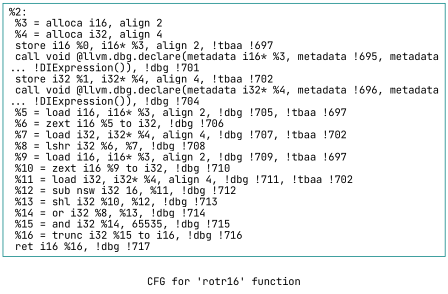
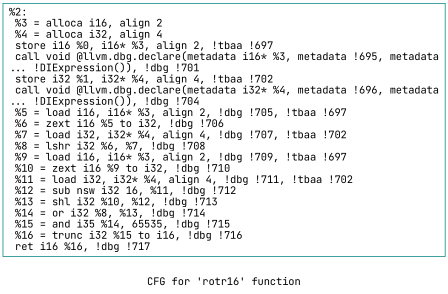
(120, 224) -> (120, 224)
